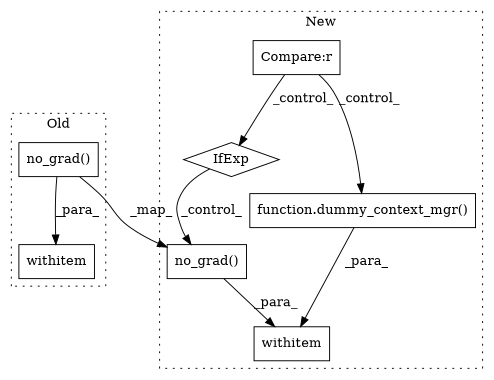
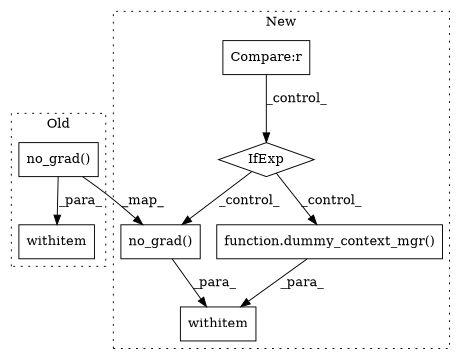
(348, 126) -> (293, 195)
